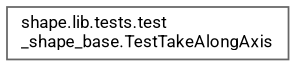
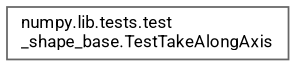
(148, 33) -> (148, 33)
